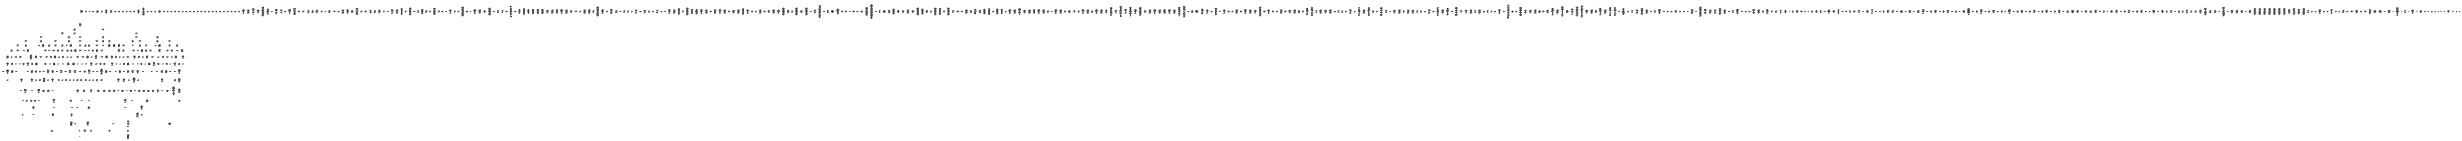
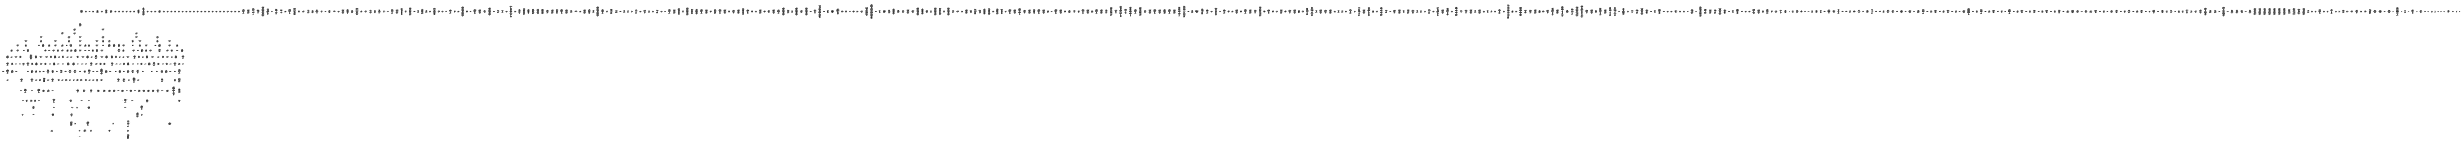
none -> (41, 64)
